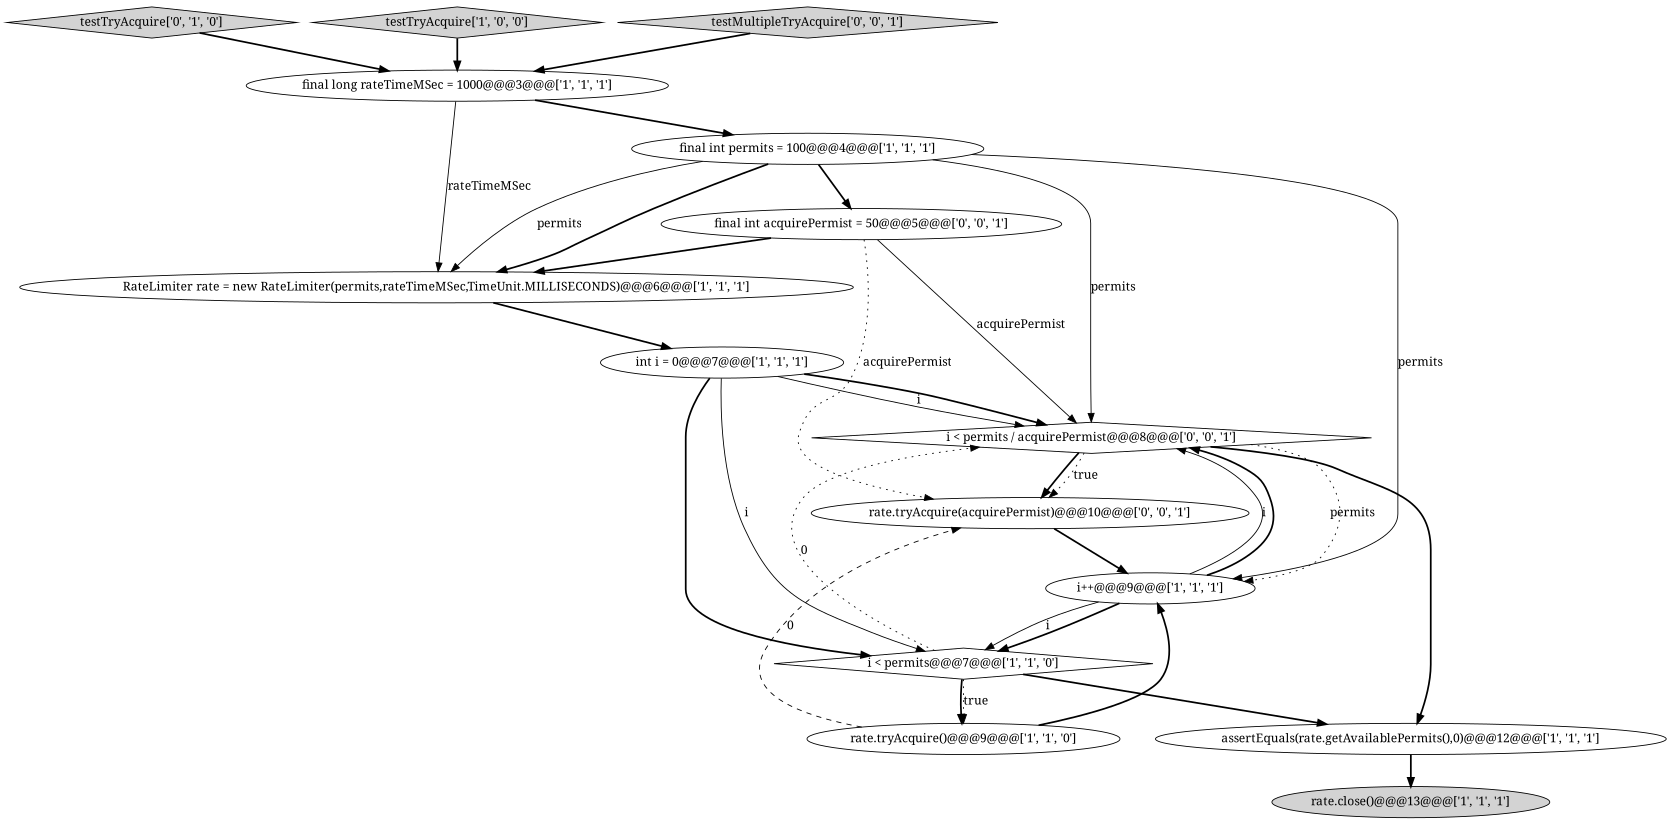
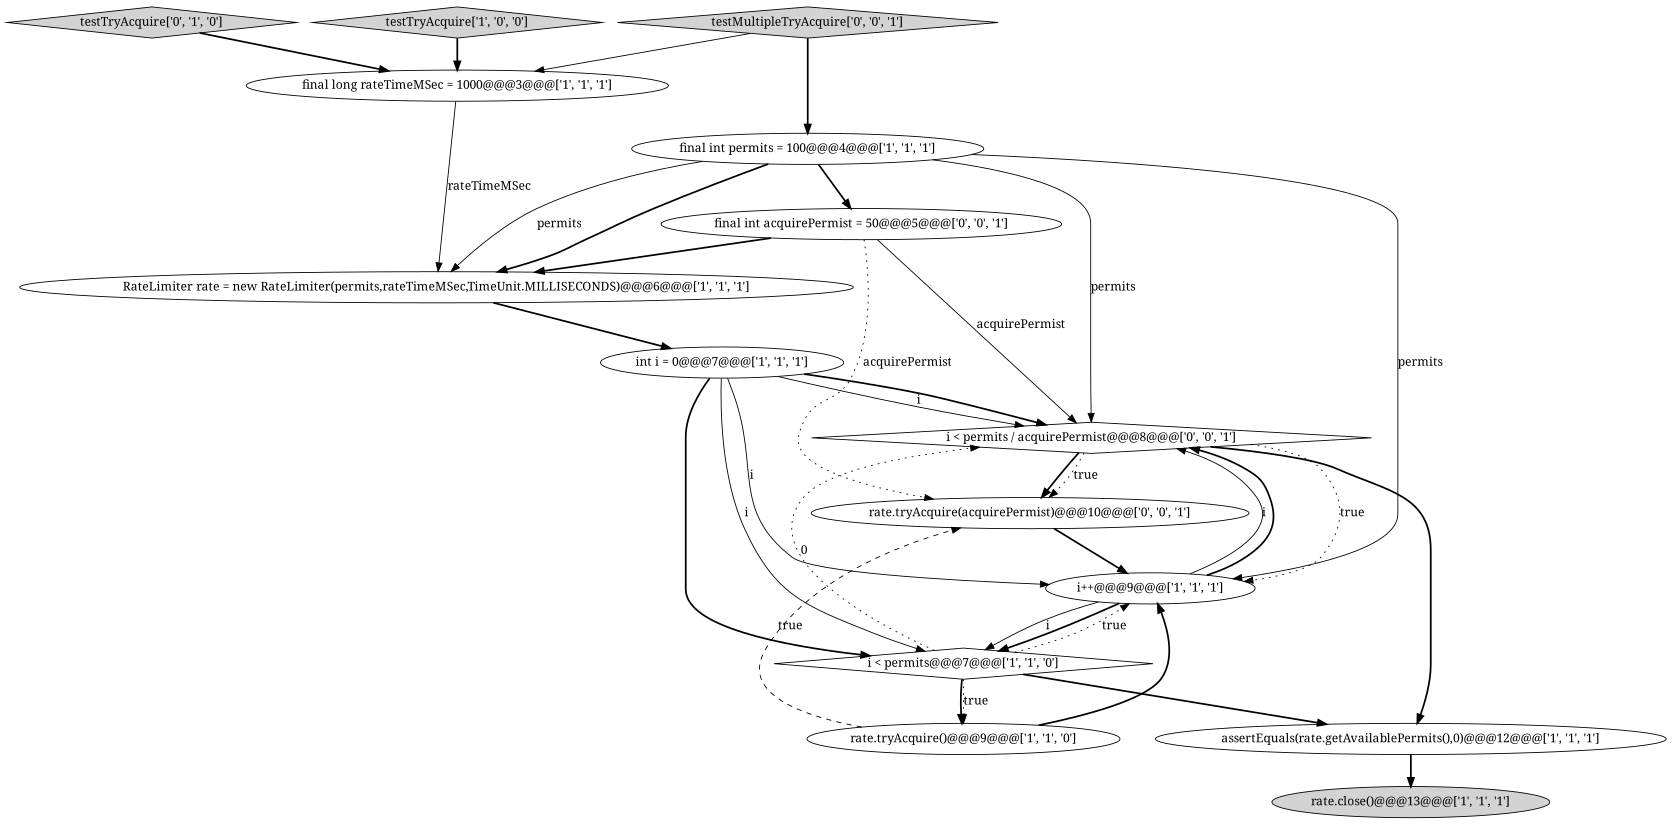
(647, 52) -> (647, 52)
(629, 117) -> (808, 81)
(1352, 513) -> (1352, 513)
none -> (818, 566)
(790, 626) -> (790, 626)
none -> (1070, 635)
